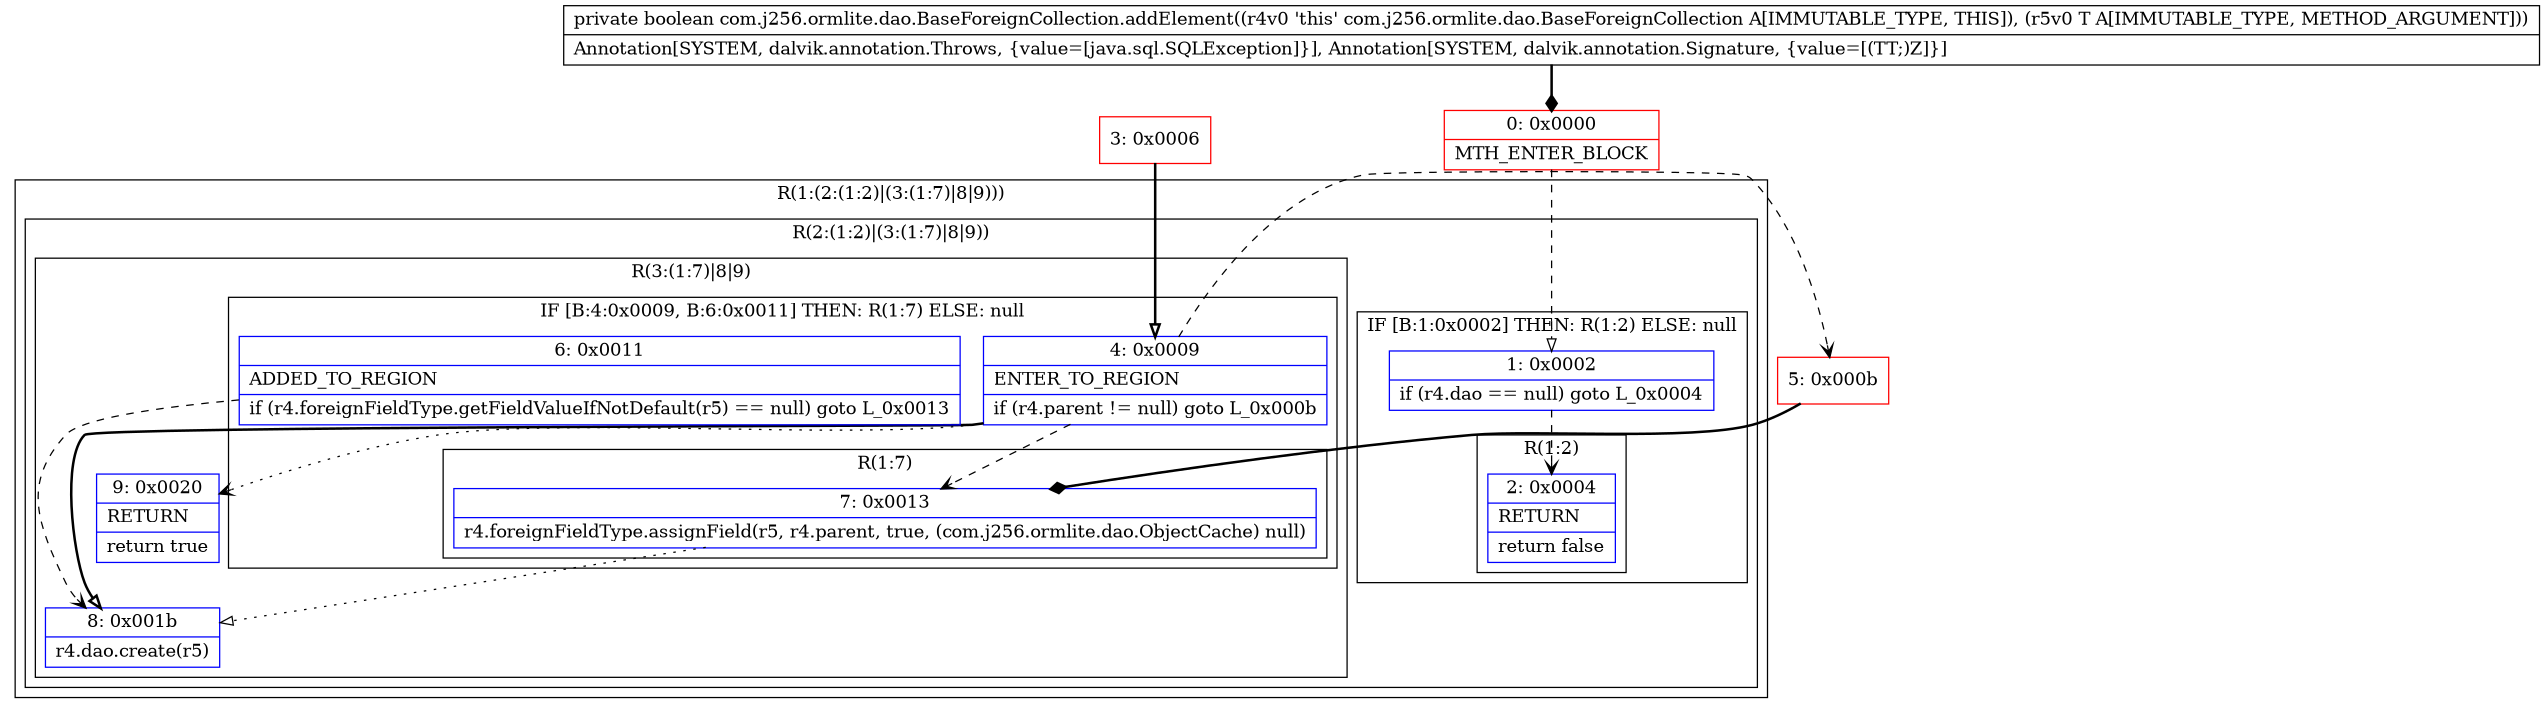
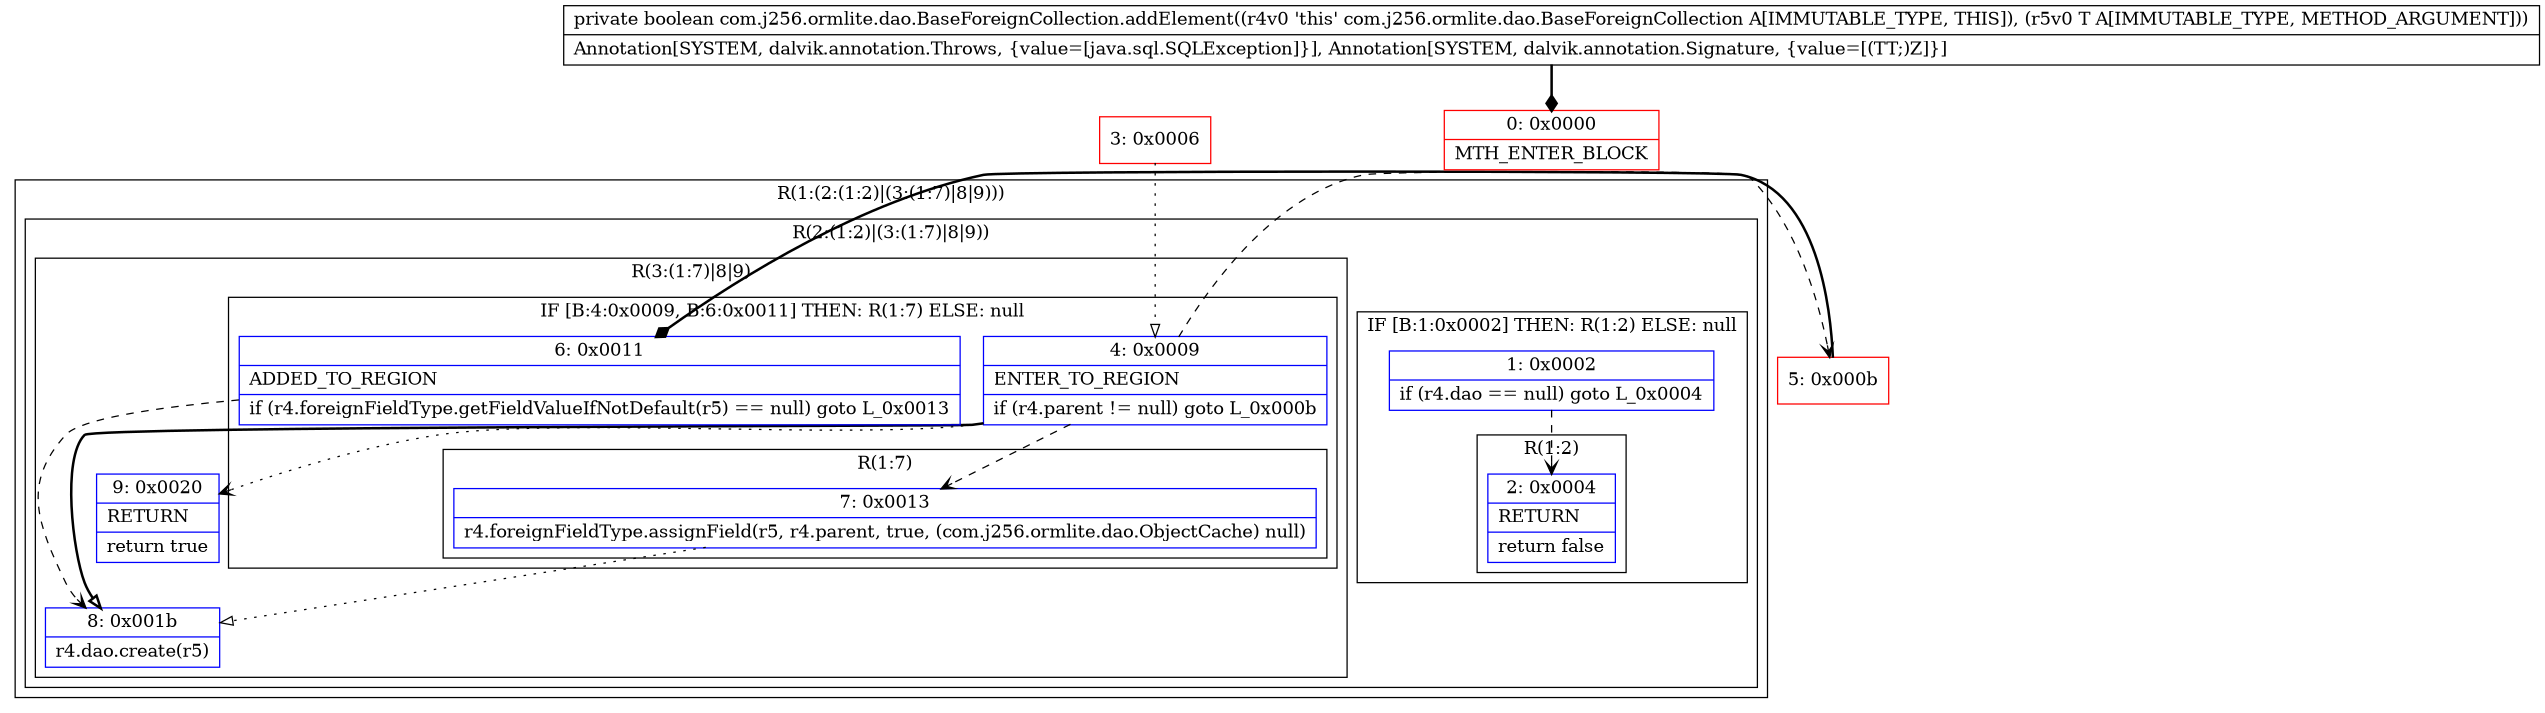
(1155, 244) -> (1155, 244)
(1552, 254) -> none
(1434, 439) -> (1296, 172)
